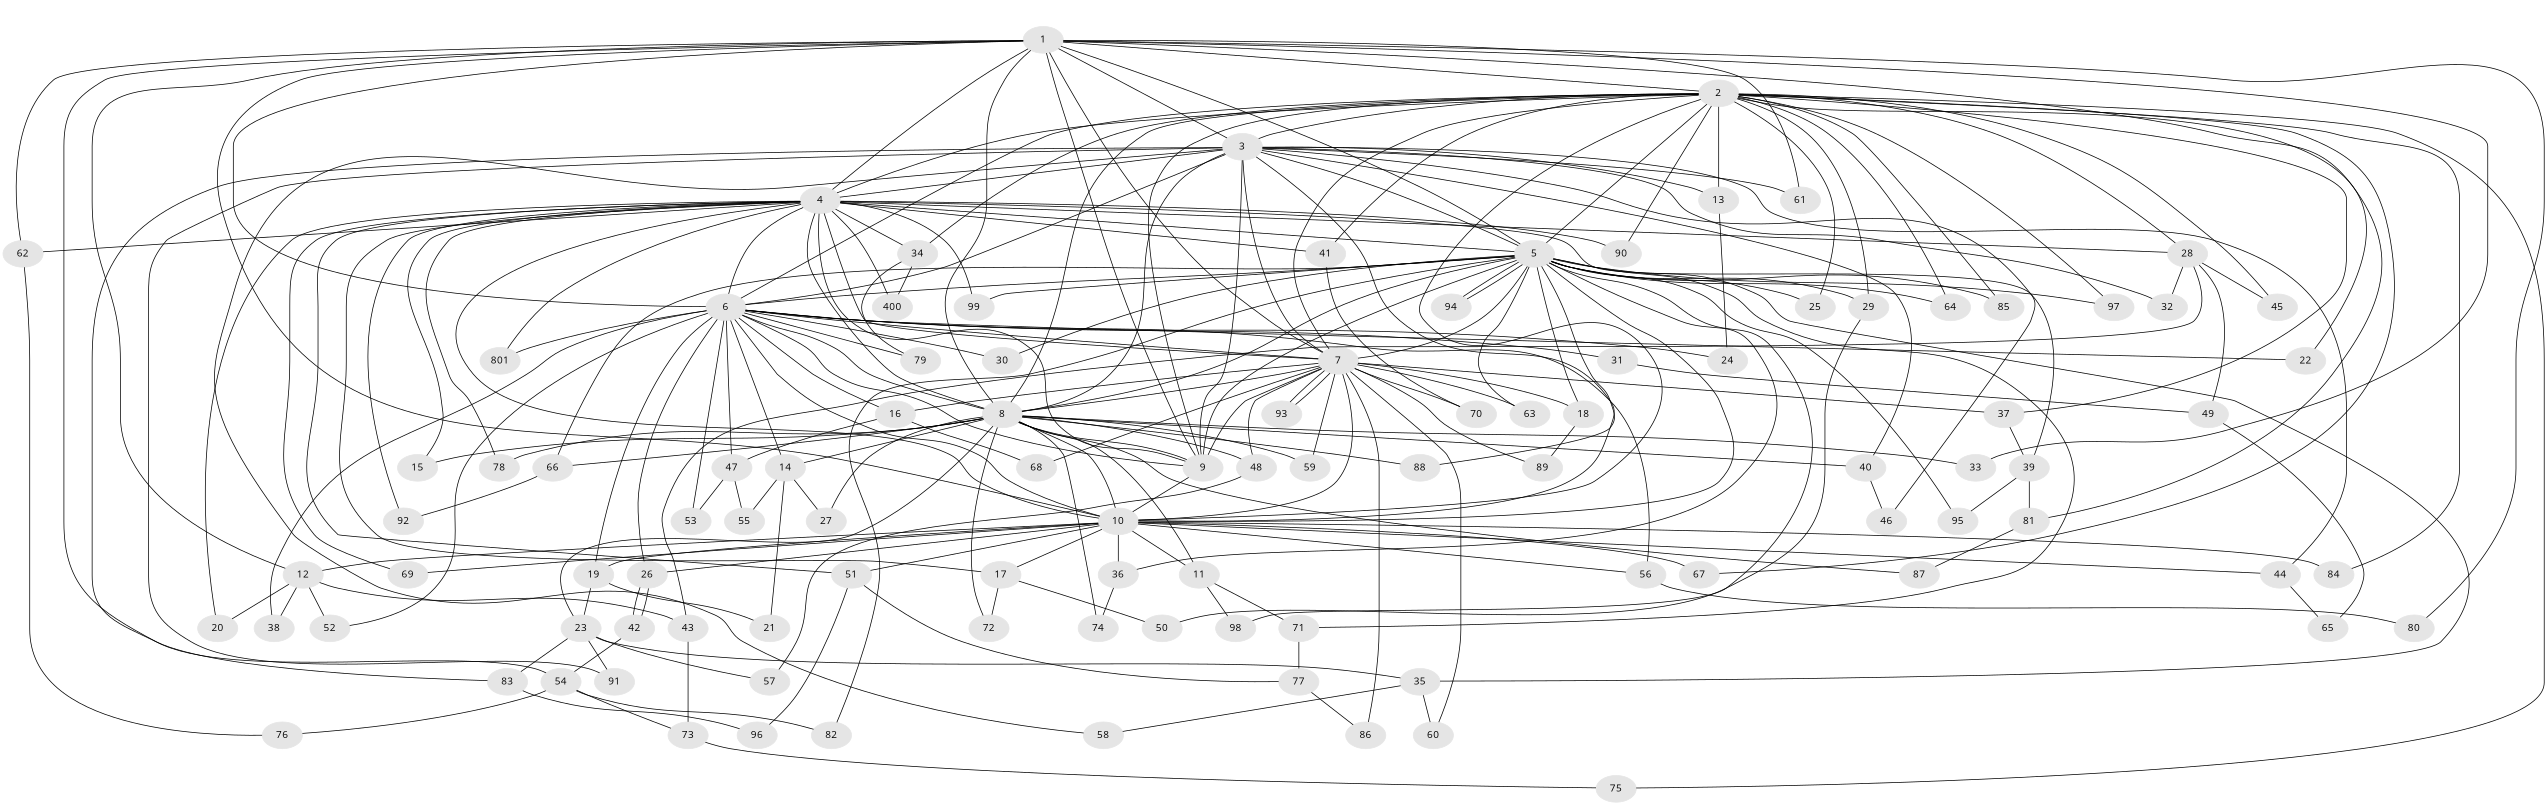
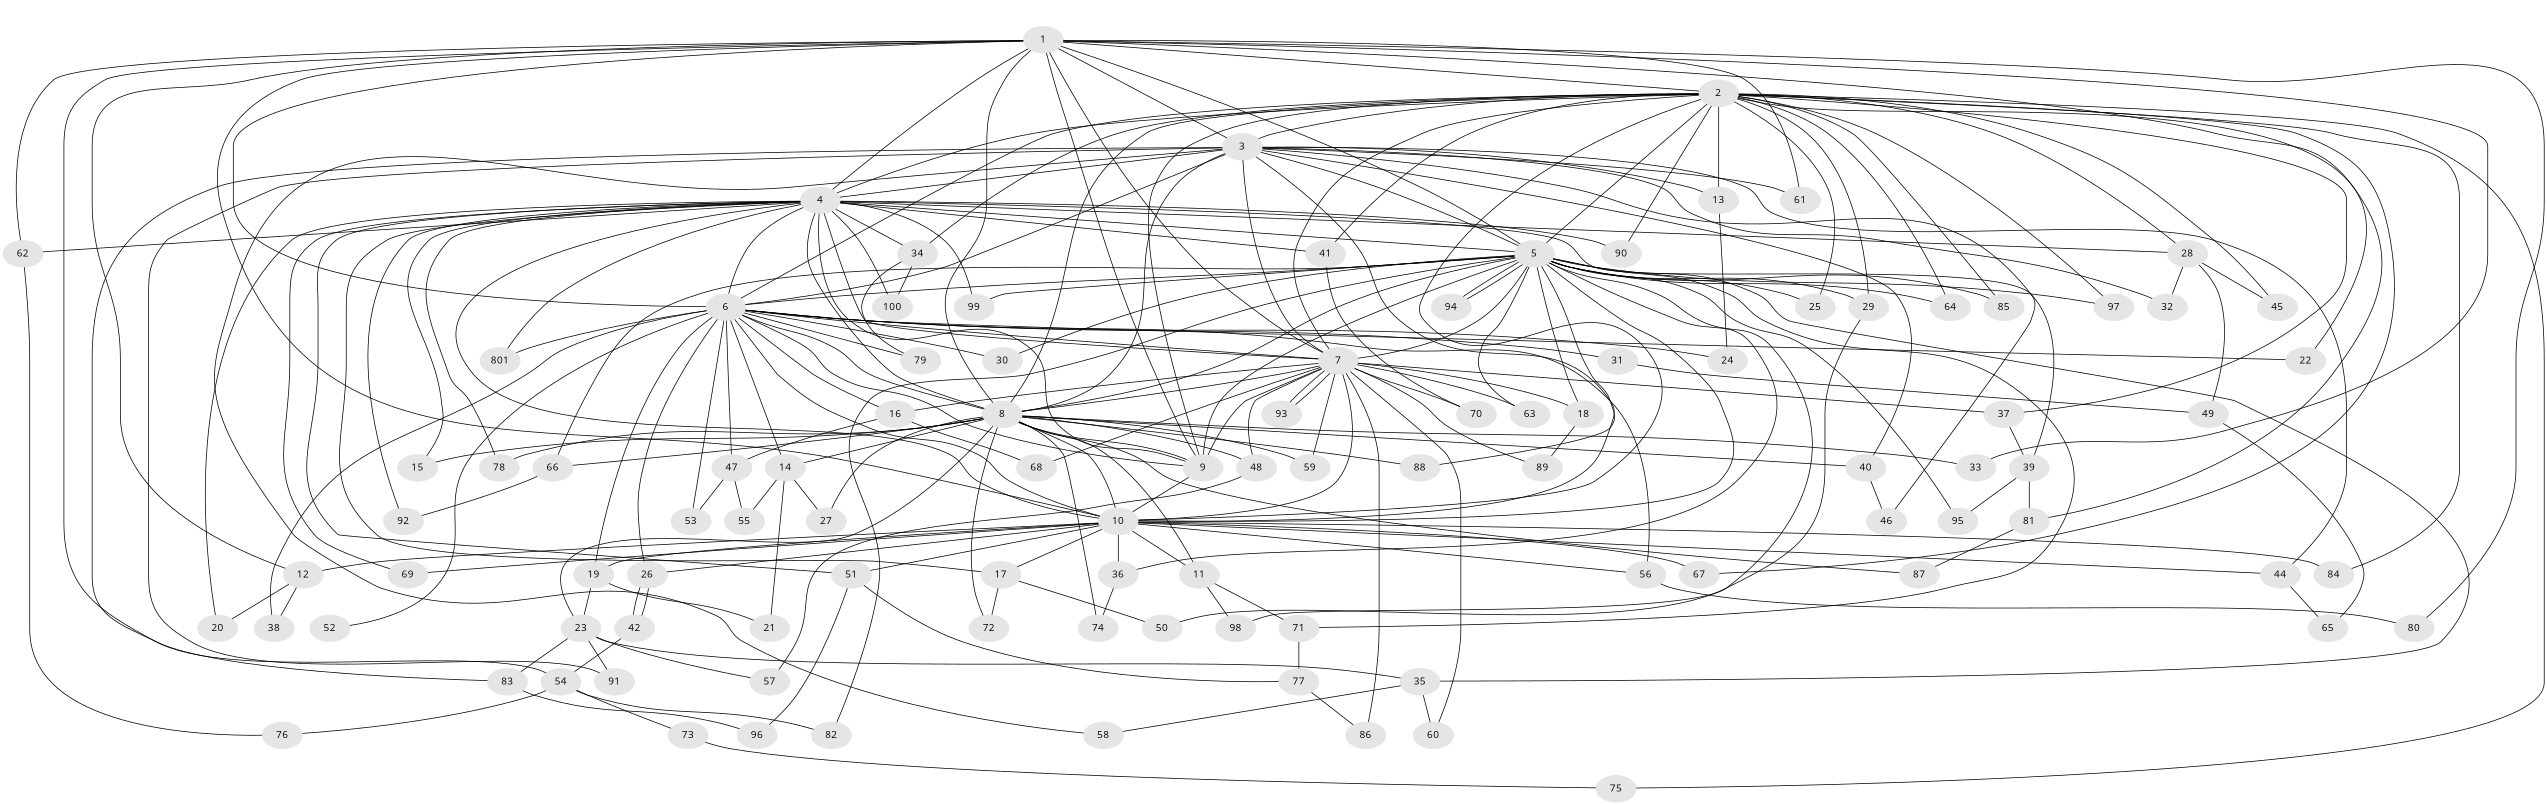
(1235, 304) -> none
(892, 307) -> (892, 307)
(317, 602) -> none
(688, 628) -> none
